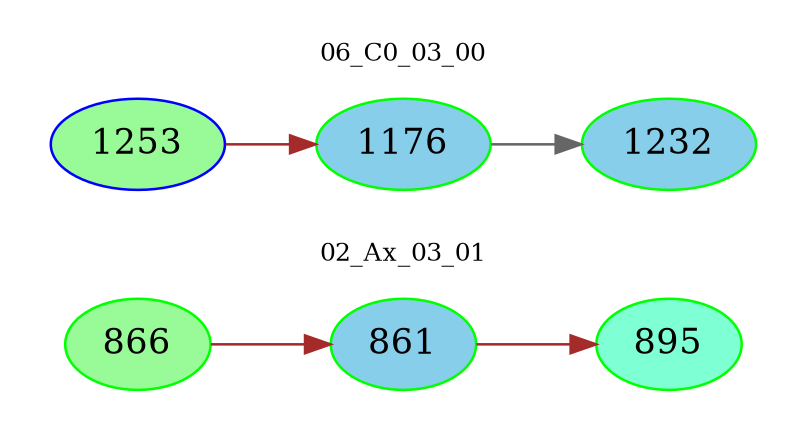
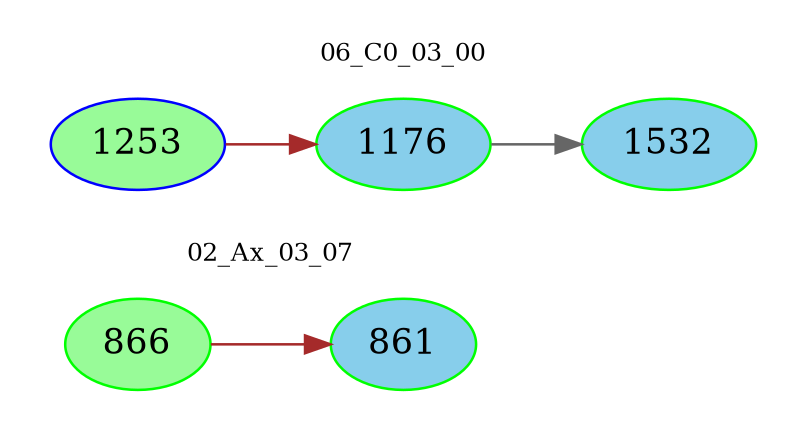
(669, 144) -> (669, 144)
(403, 254) -> (271, 254)
(669, 344) -> none
